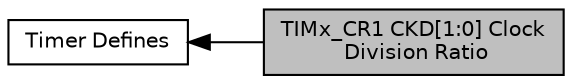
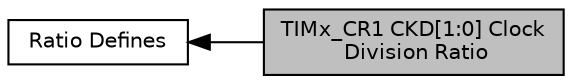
(98, 42) -> (98, 42)
